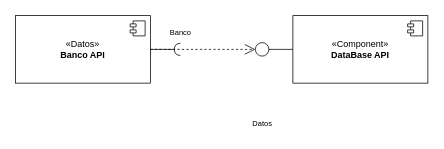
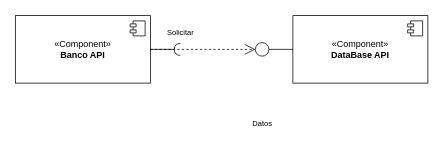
(181, 32) -> (181, 32)
(83, 49) -> (83, 49)
